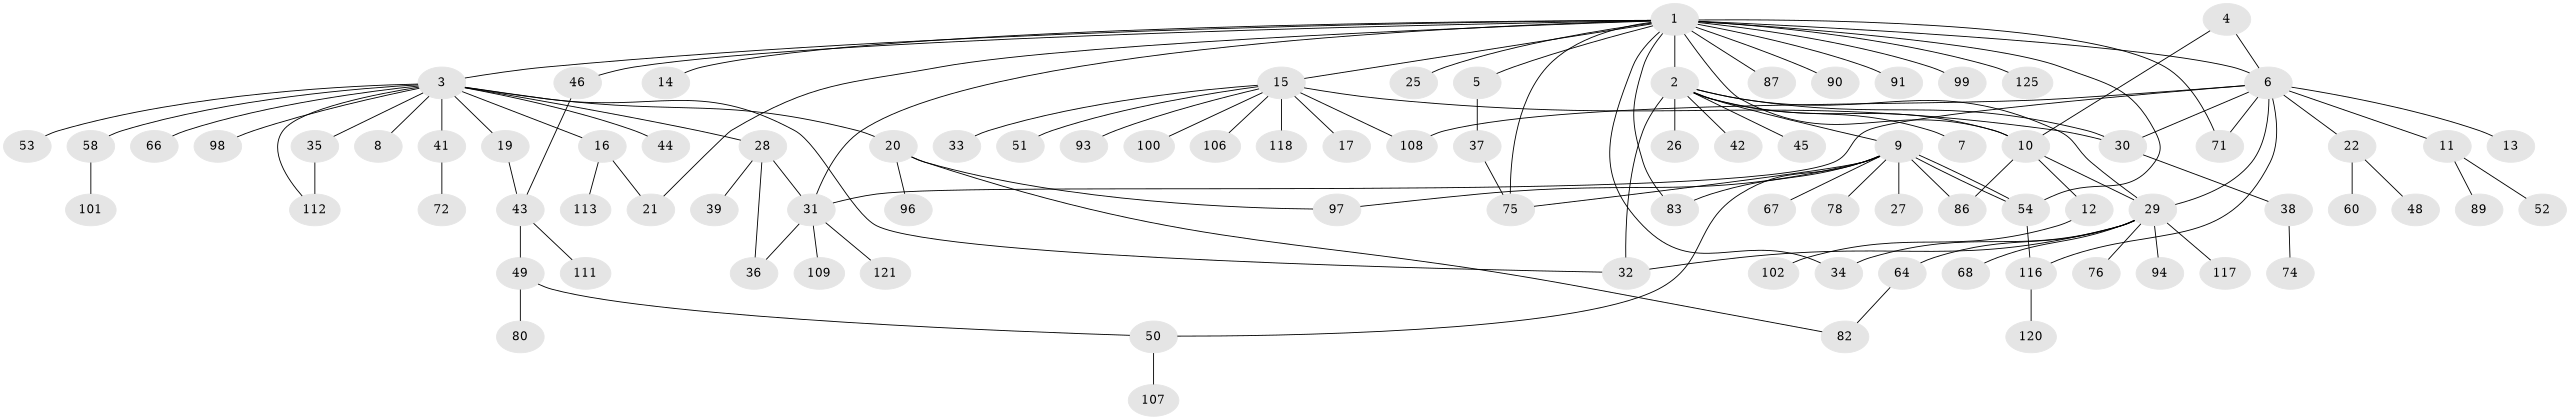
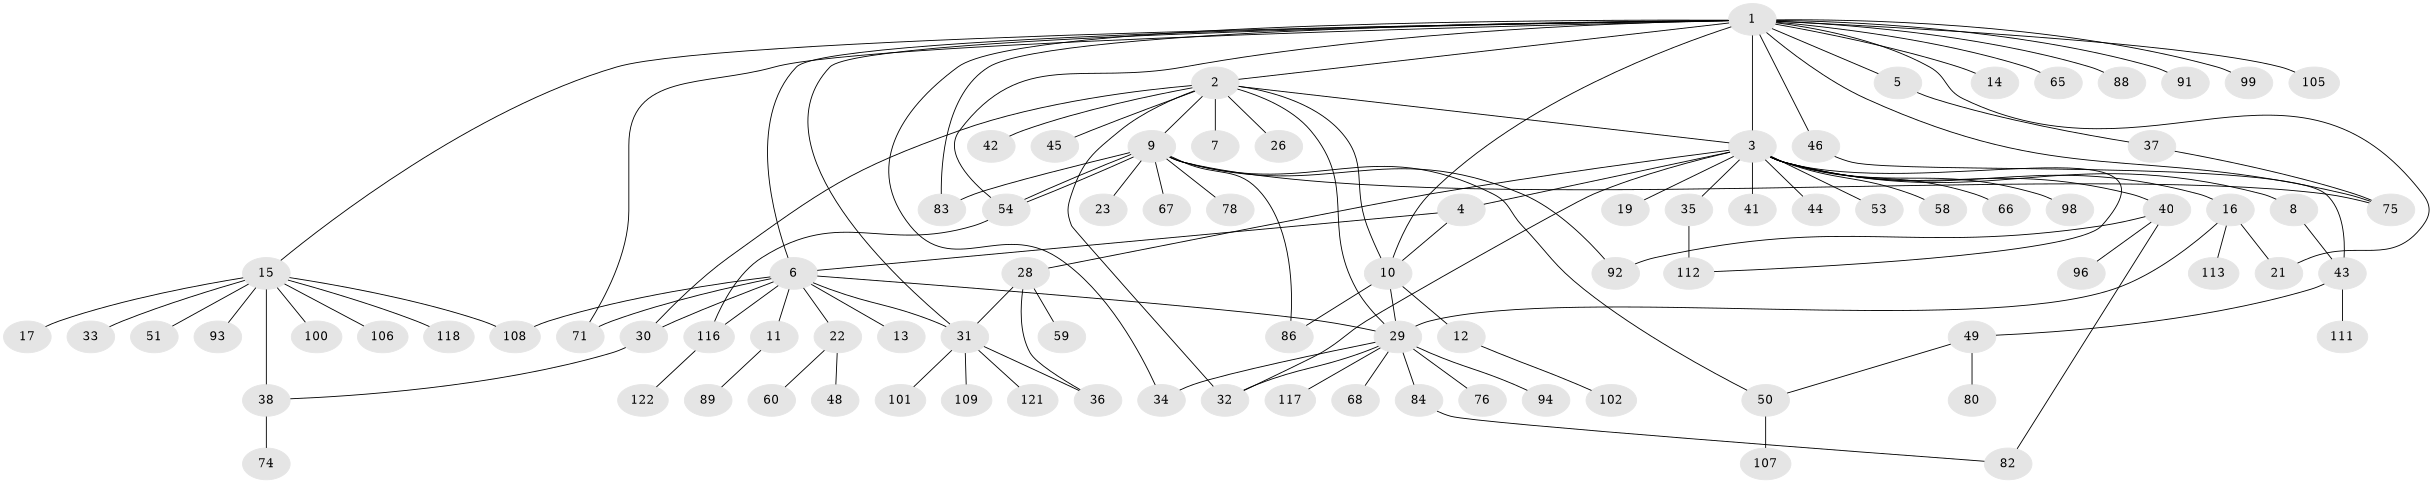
(1414, 83) -> (2058, 83)
(1772, 83) -> (2122, 83)
(1835, 83) -> none
(2028, 83) -> (2314, 83)
(1543, 109) -> (266, 337)
none -> (1484, 115)
(893, 146) -> (2167, 210)
(91, 178) -> (933, 369)
(513, 178) -> (2318, 242)
none -> (1607, 178)
(442, 210) -> none
(714, 210) -> (1062, 337)
(1337, 210) -> (1616, 273)
(1899, 210) -> (1103, 210)
(2543, 210) -> none
(1902, 273) -> (1419, 400)
none -> (1826, 310)
(2031, 337) -> (643, 400)
